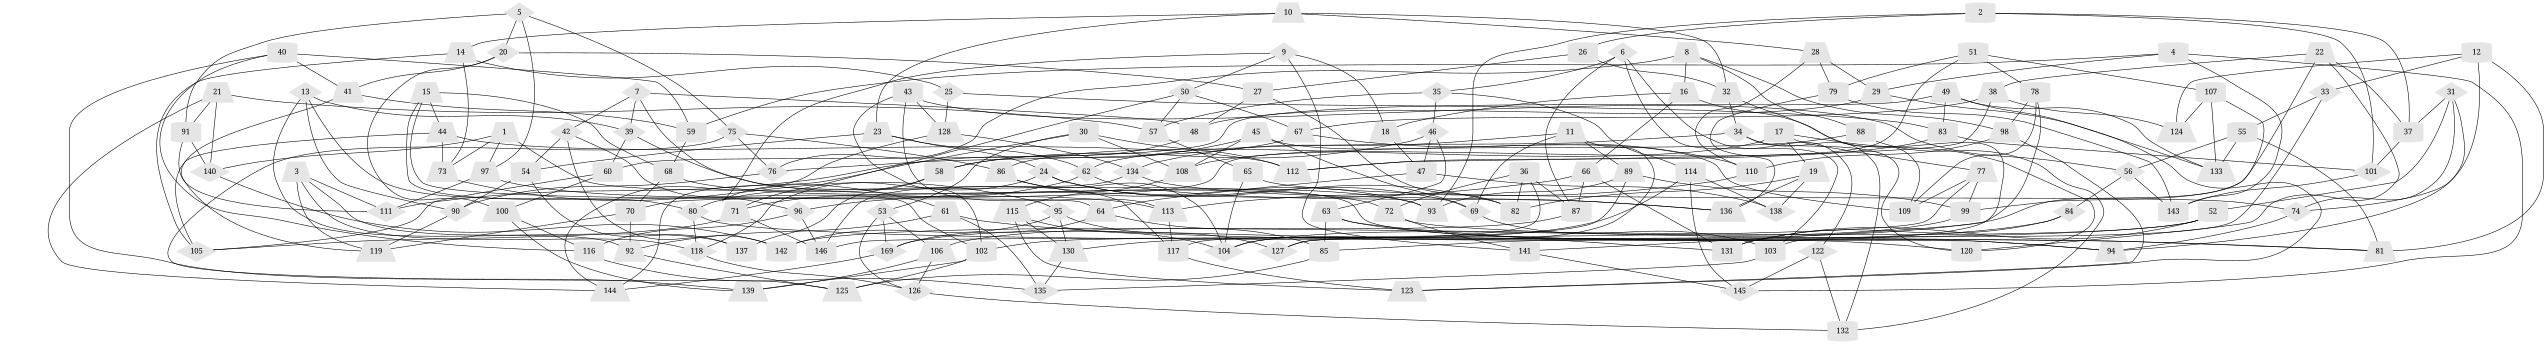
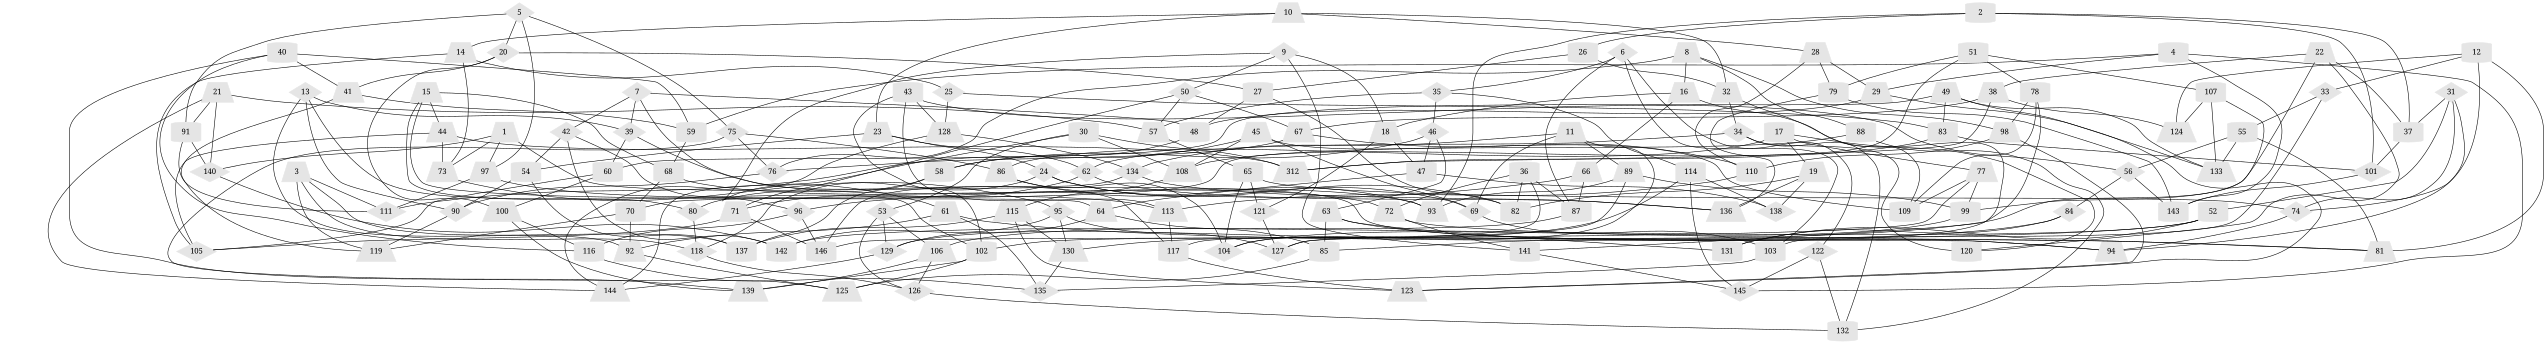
(1293, 172) -> (1293, 172)
none -> (1260, 212)
(1657, 212) -> none
(1122, 233) -> (911, 227)
(1326, 240) -> none
(887, 252) -> (887, 252)
